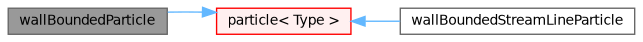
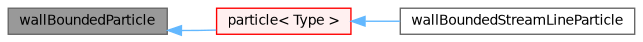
(185, 12) -> (199, 30)
